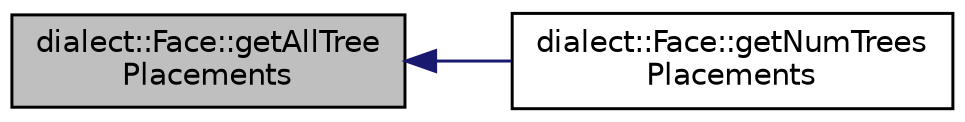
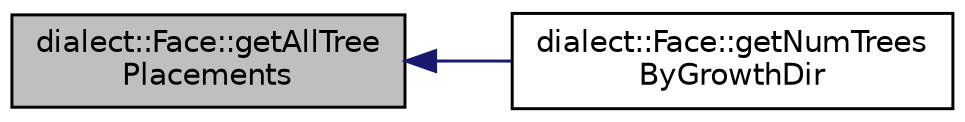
(733, 61) -> (733, 61)
